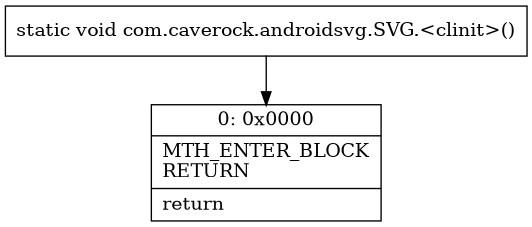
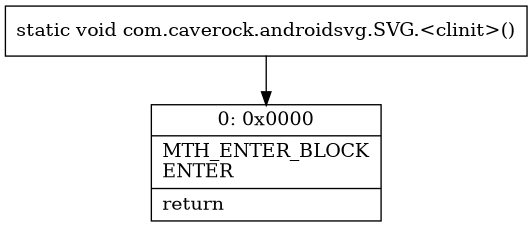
(206, 172) -> (198, 172)
